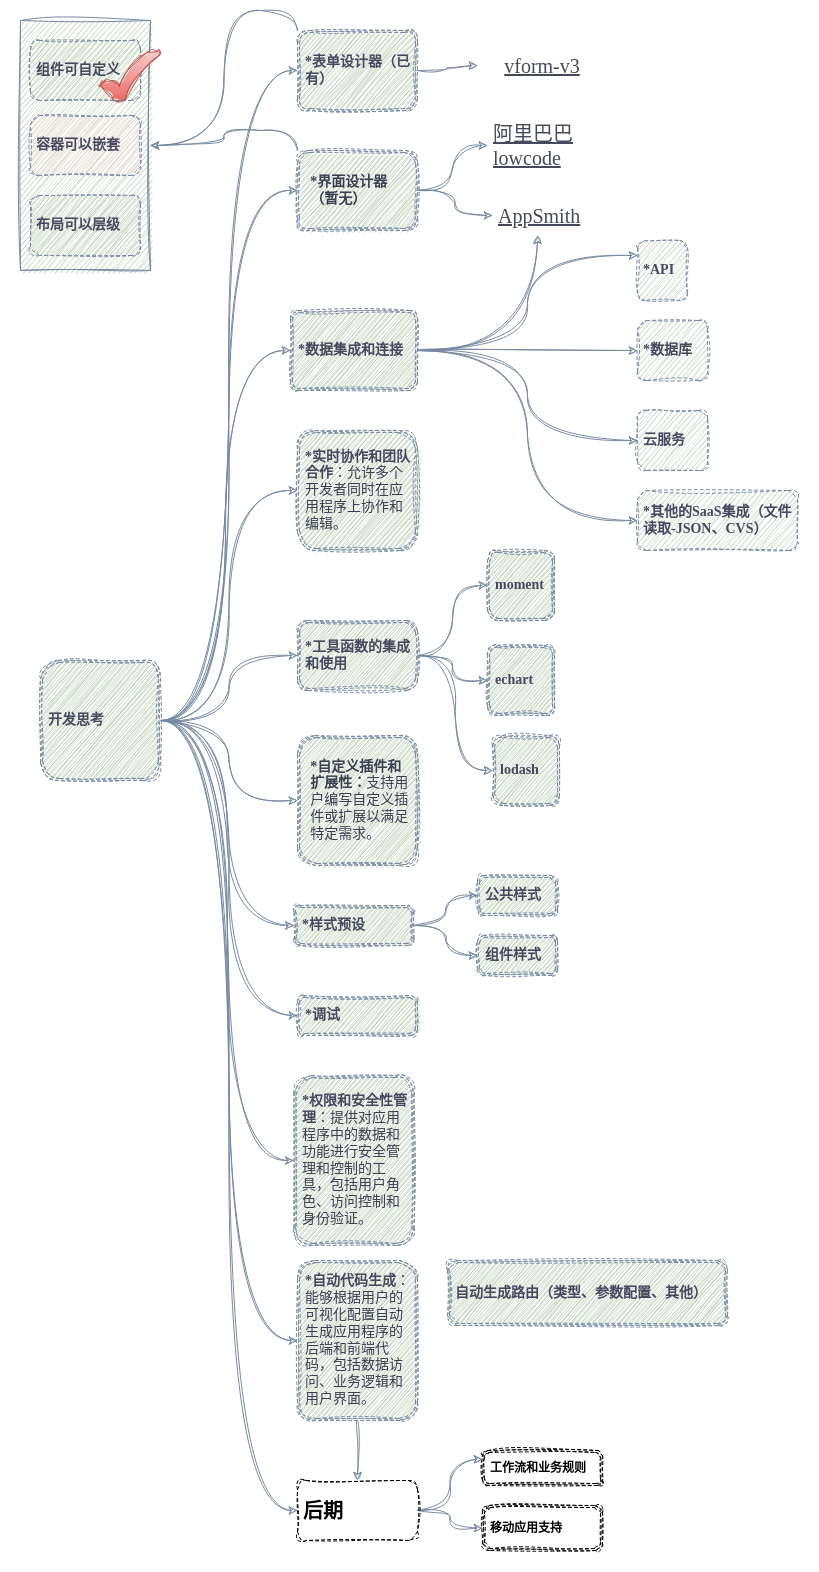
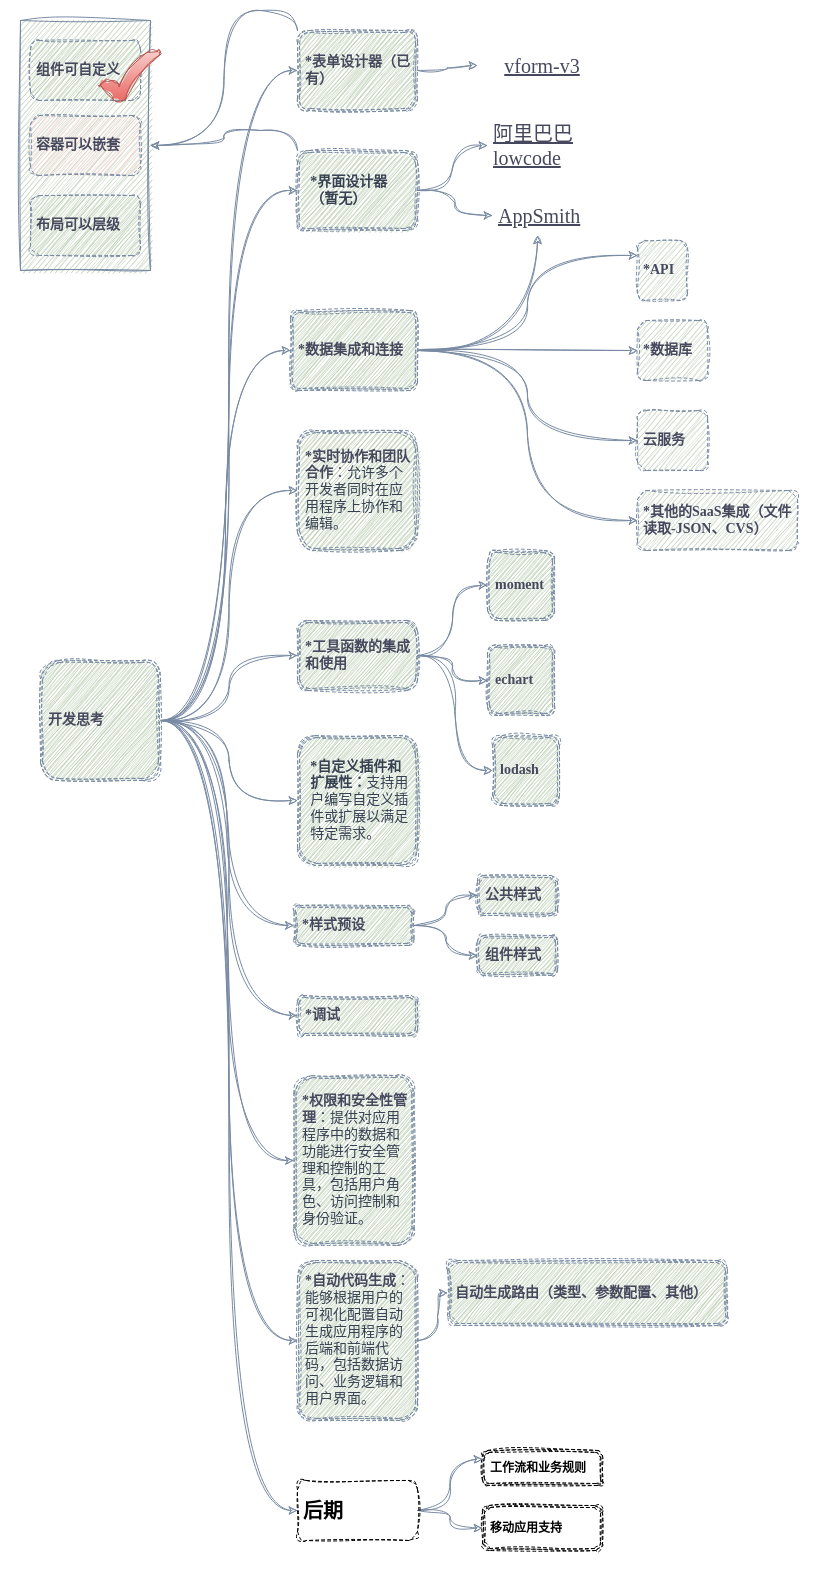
(358, 1450) -> (437, 1322)
